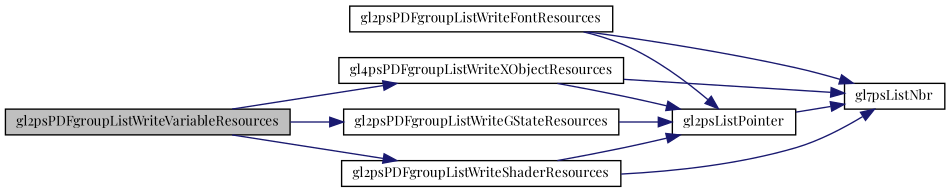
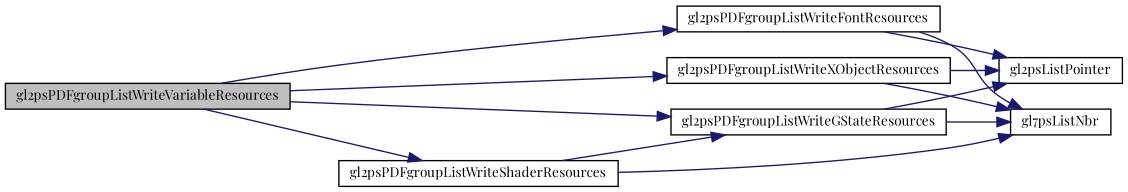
none -> (441, 53)
(481, 70) -> (809, 70)
(813, 109) -> (972, 122)
(612, 150) -> (637, 149)
